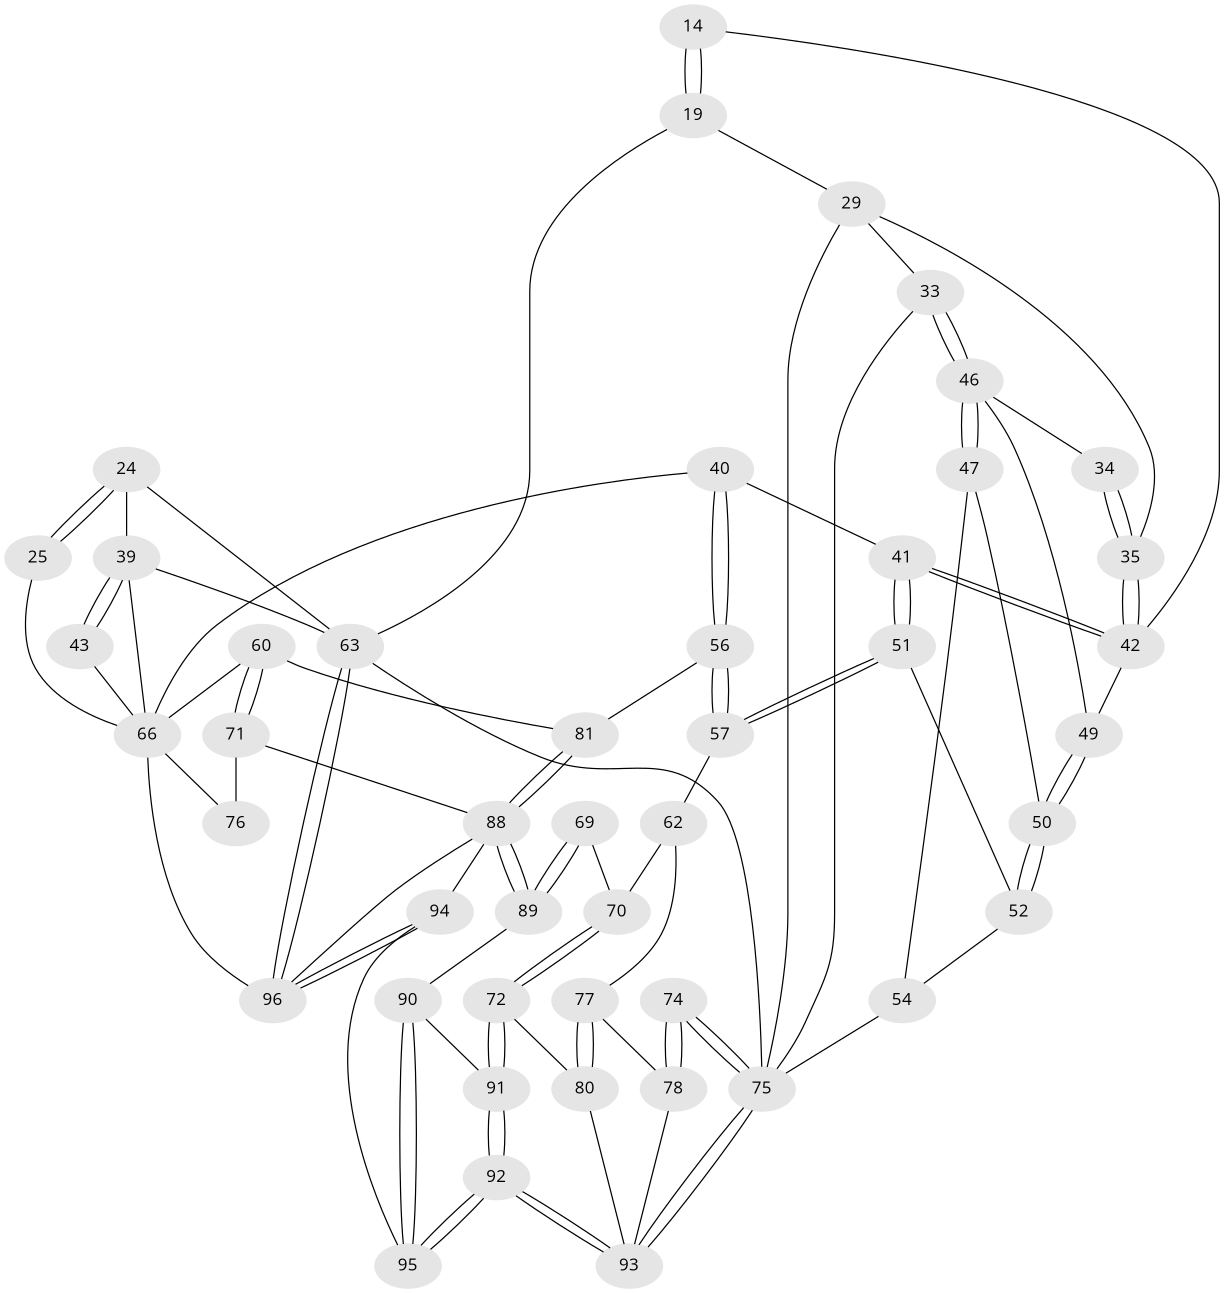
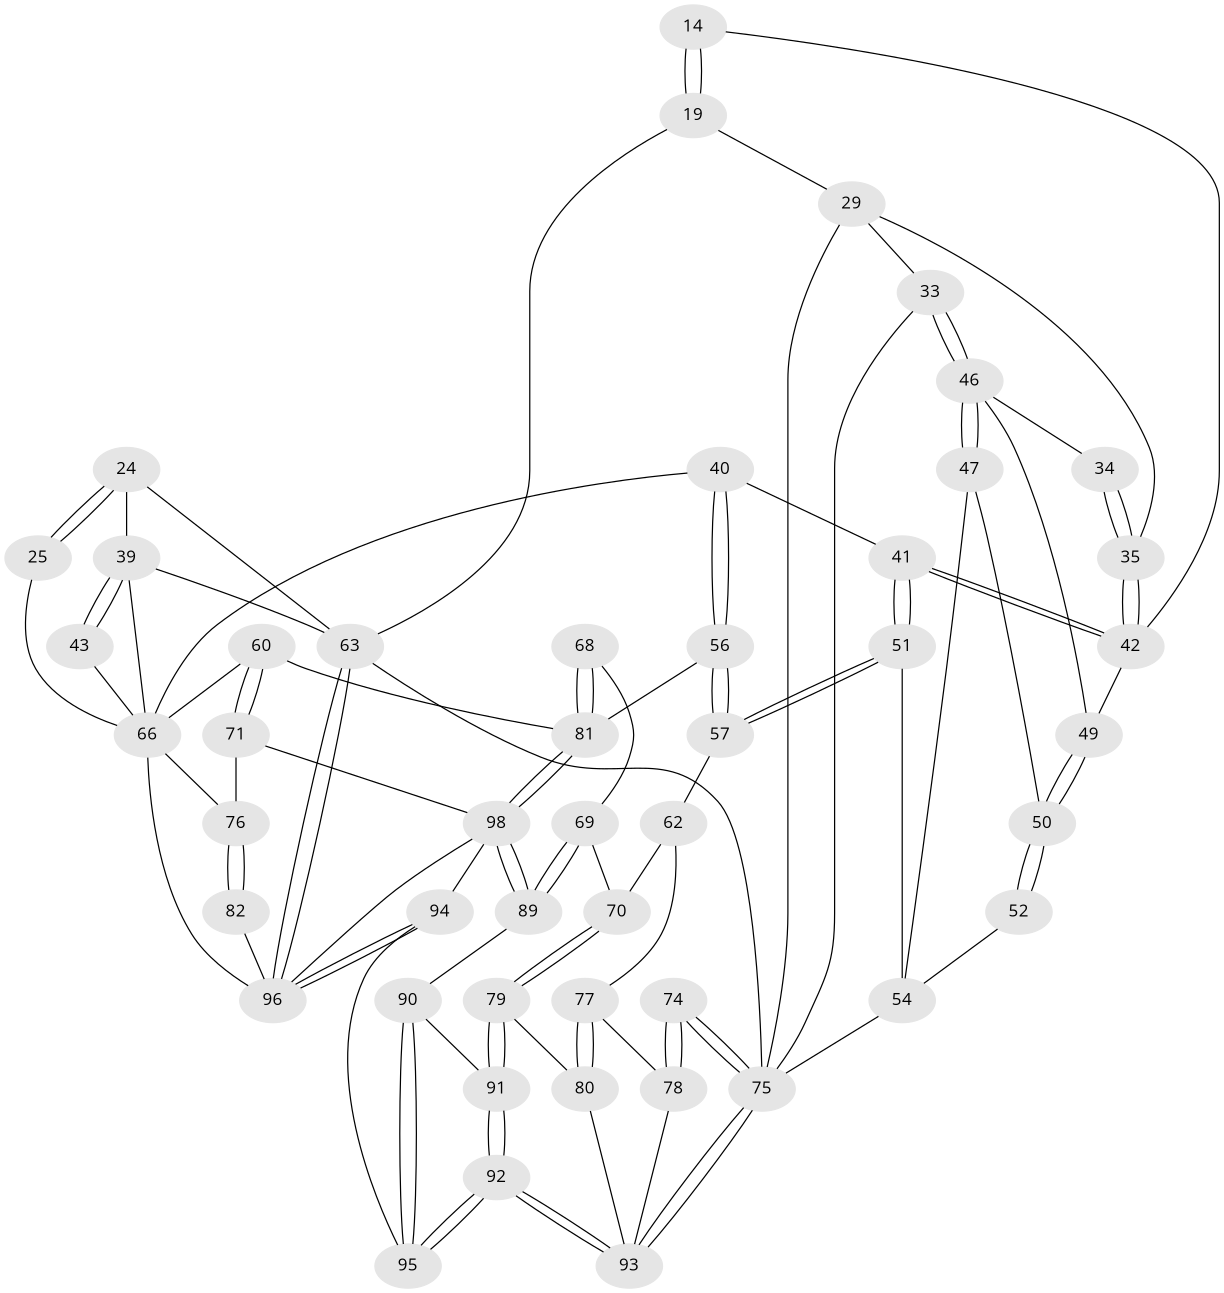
none -> (585, 647)
(961, 779) -> (902, 823)
(497, 824) -> (497, 824)
none -> (236, 912)
(497, 1001) -> (497, 1001)
